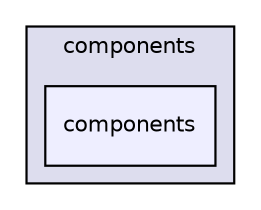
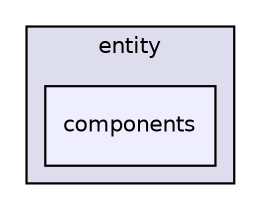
(130, 48) -> (130, 48)
